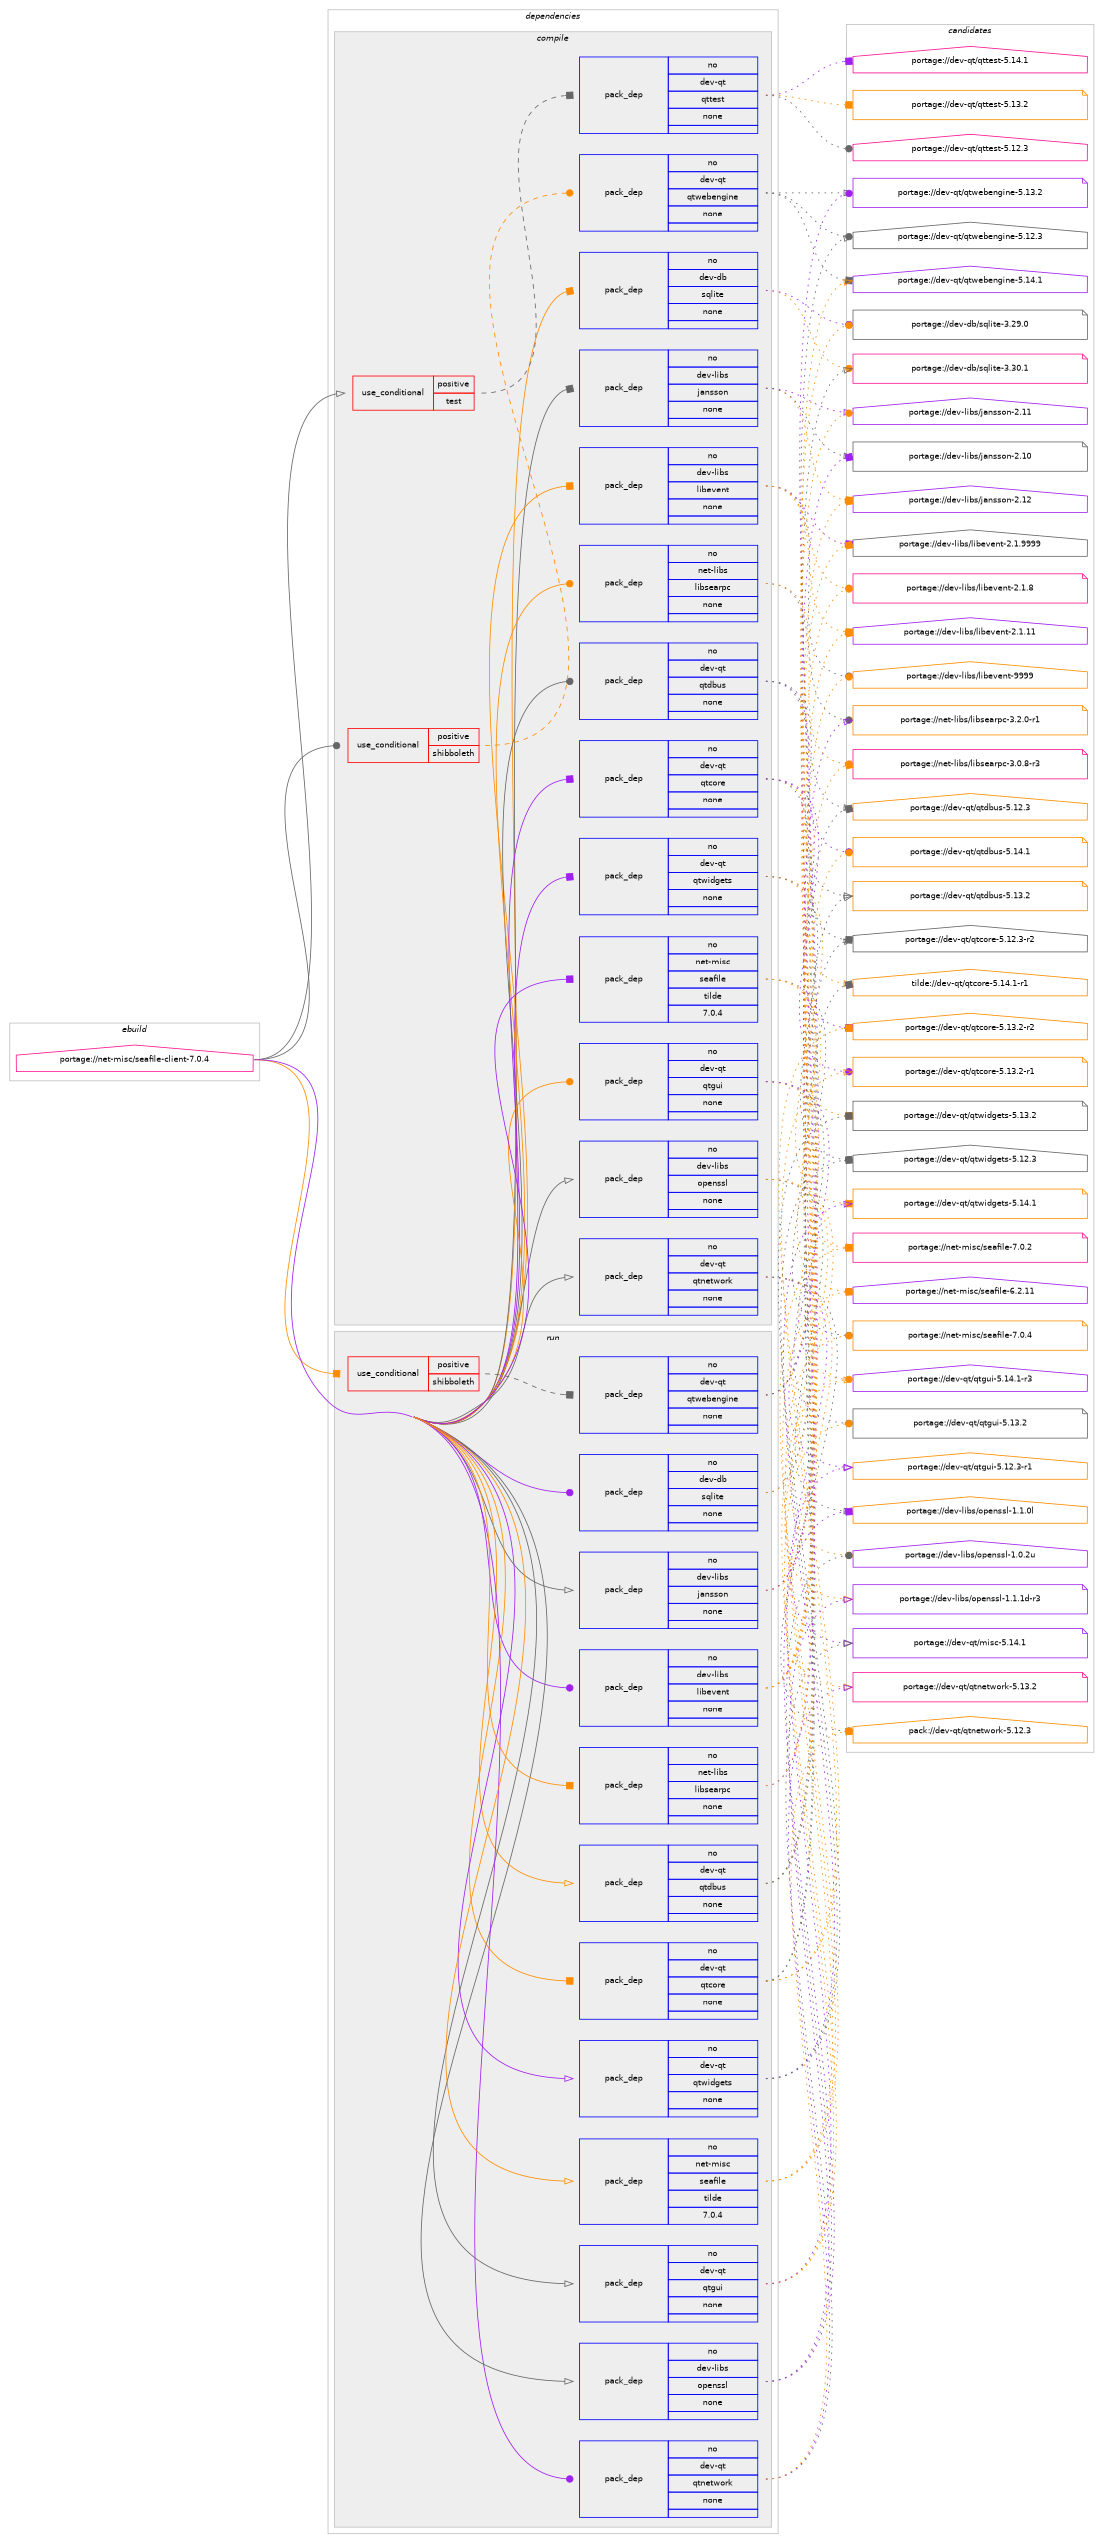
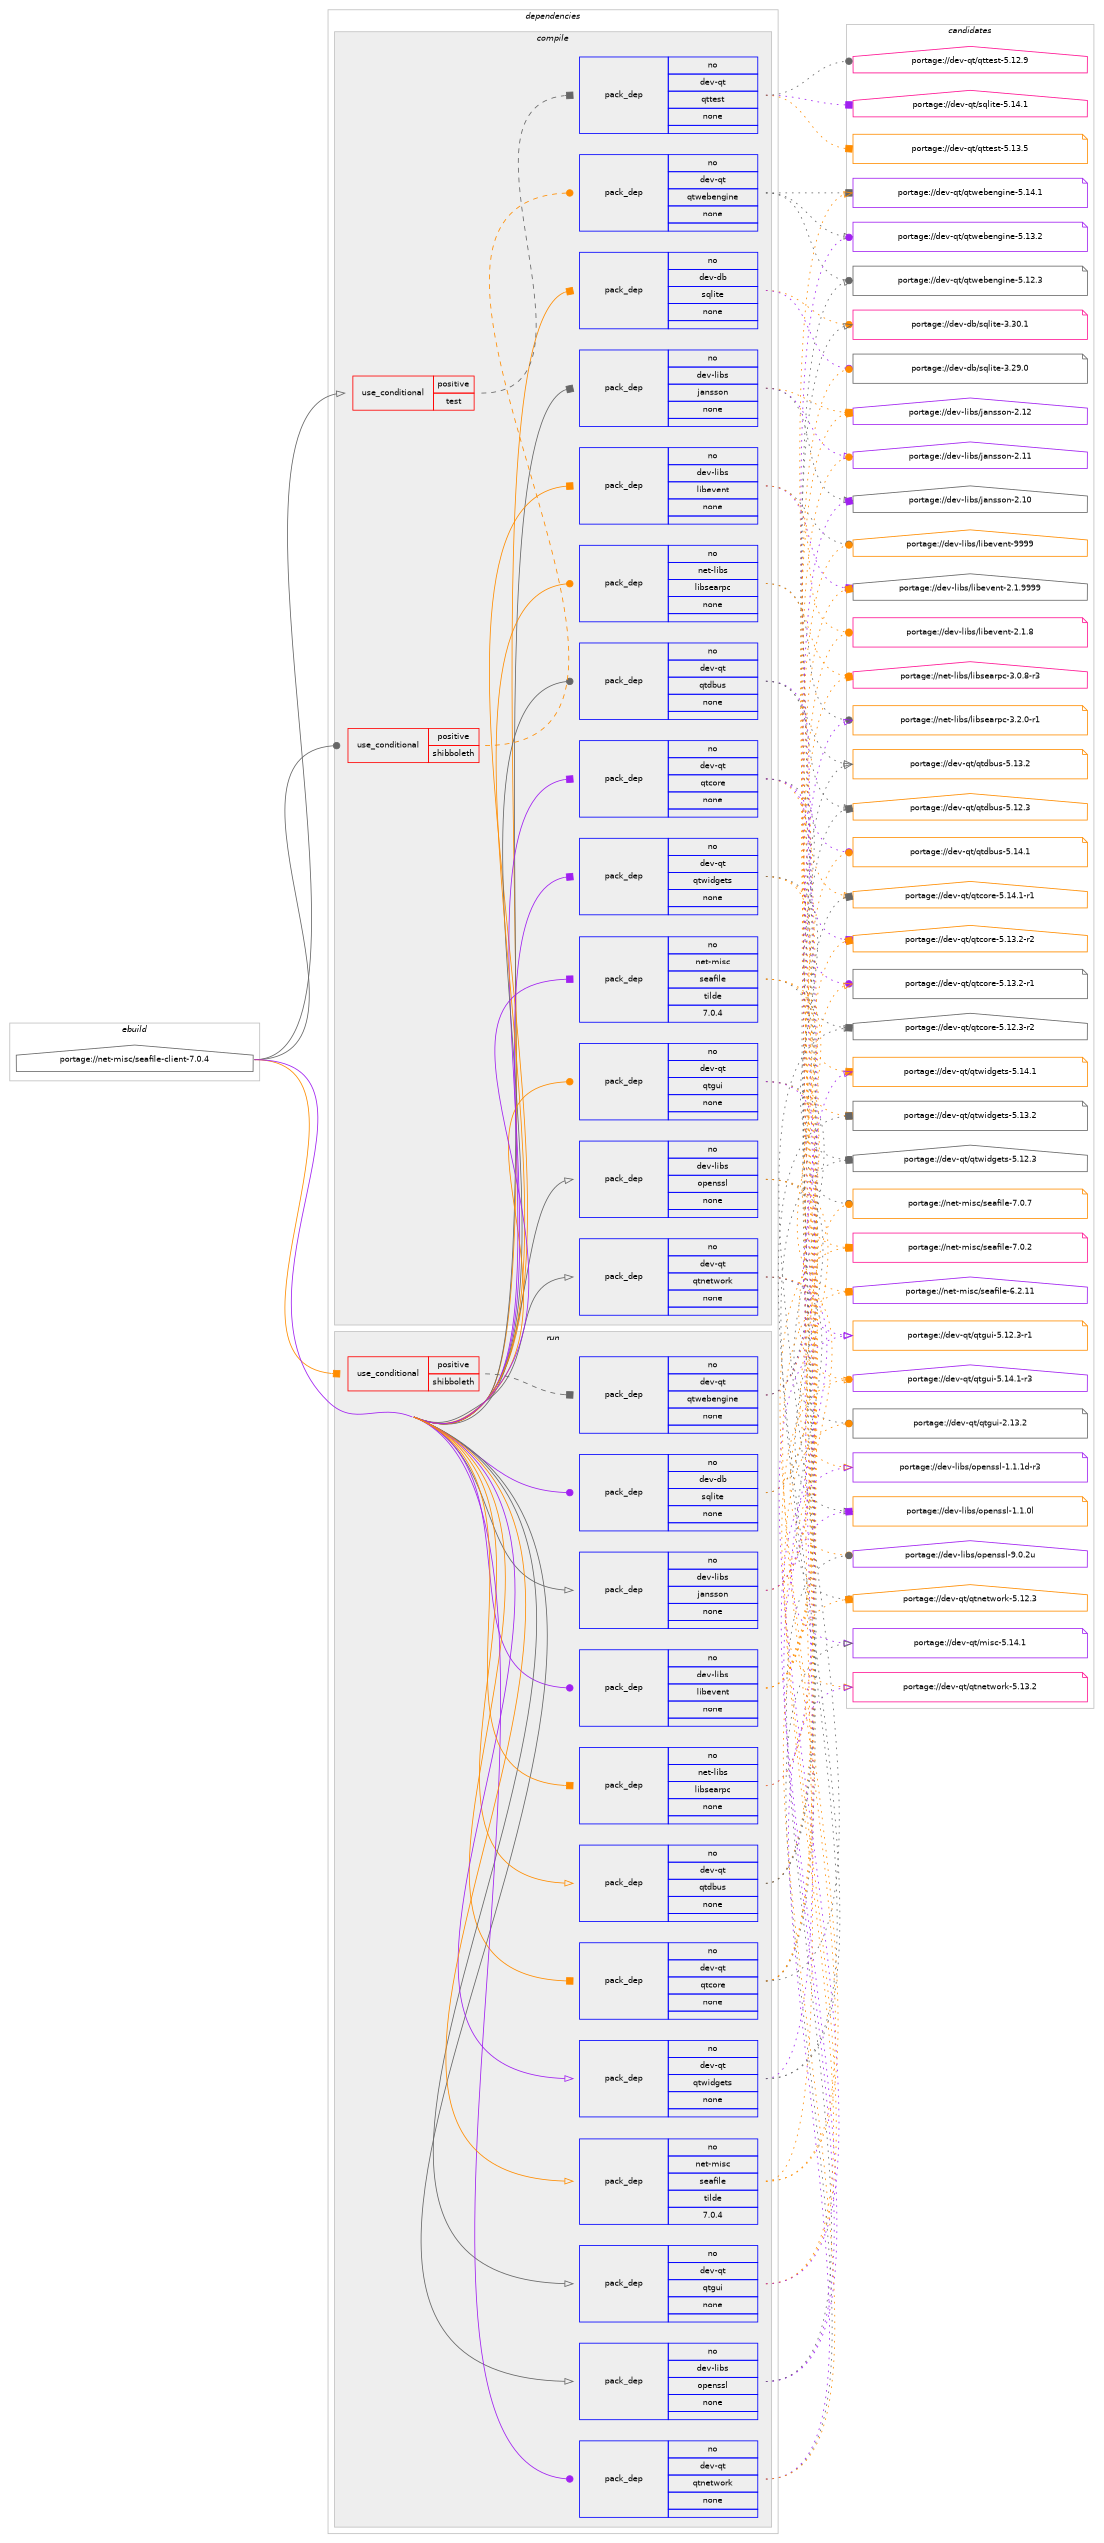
(970, 61) -> (970, 105)
(970, 105) -> (970, 149)
(970, 149) -> (970, 61)
(970, 237) -> (970, 281)
(970, 281) -> (970, 193)
(970, 457) -> (970, 501)
(970, 632) -> none
(970, 764) -> (970, 676)
(970, 984) -> (970, 896)
(135, 1060) -> (135, 1060)
(970, 1072) -> (970, 984)
(970, 1336) -> (970, 1204)
(970, 1423) -> (970, 1423)
(970, 1467) -> (970, 1336)
(970, 1511) -> (970, 1511)
(970, 1555) -> (970, 1555)
(970, 1731) -> (970, 1599)
